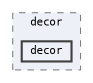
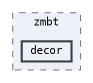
(47, 23) -> (47, 23)
